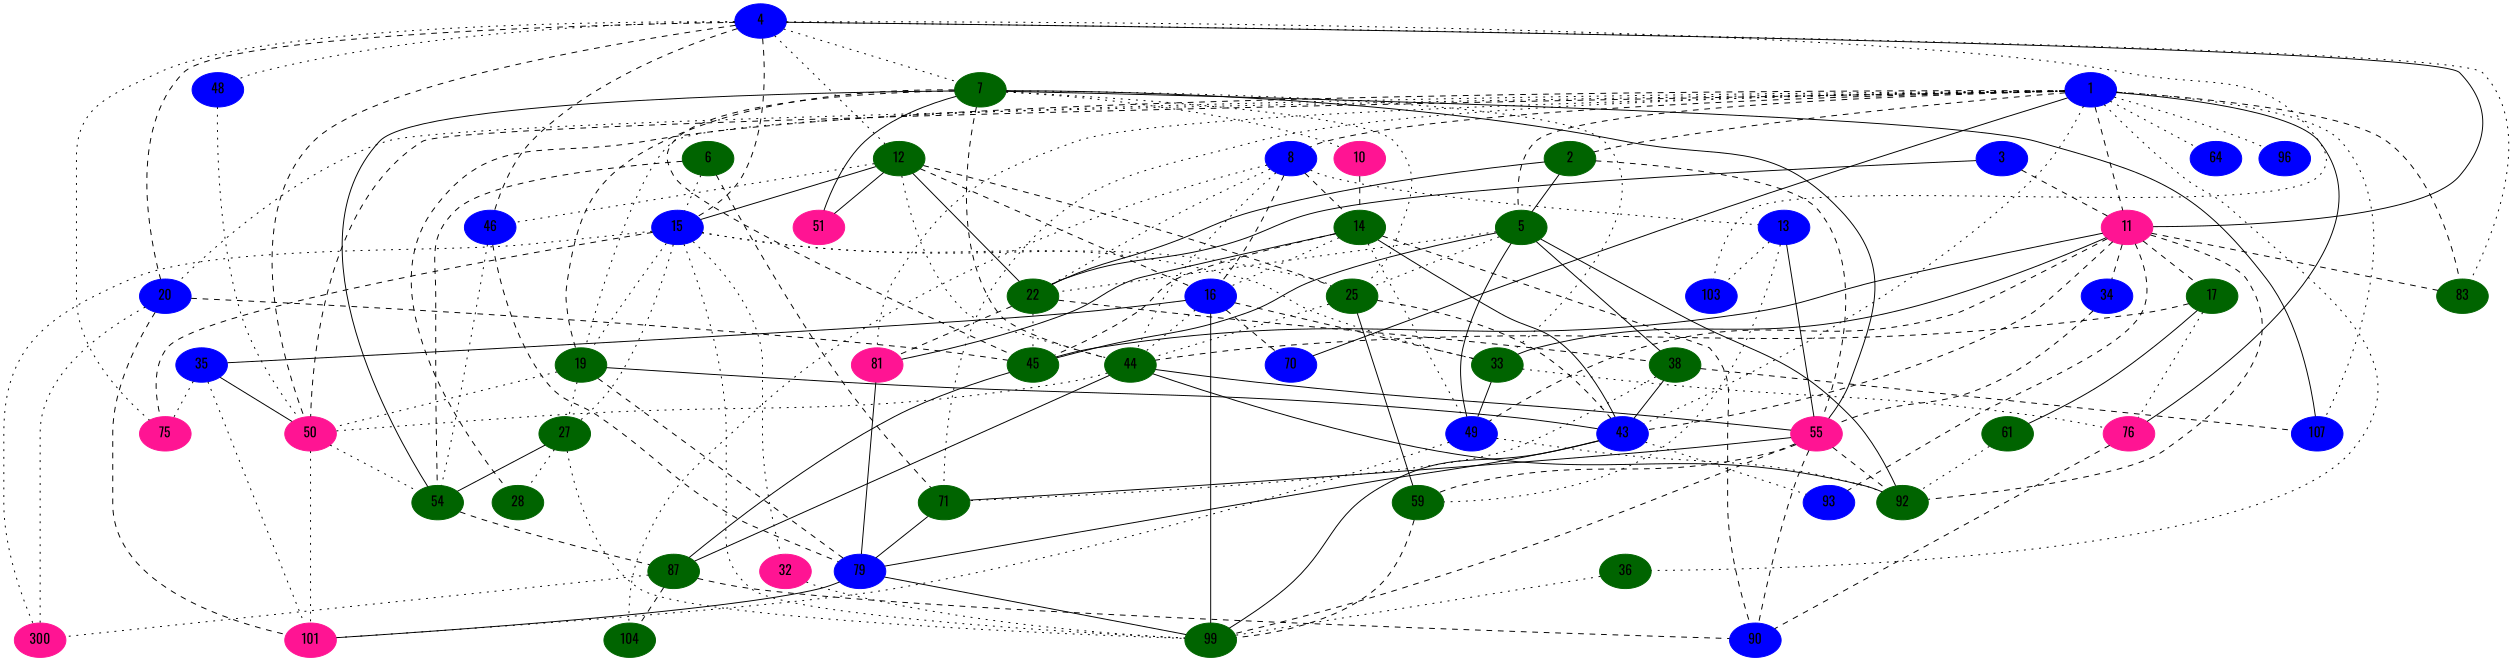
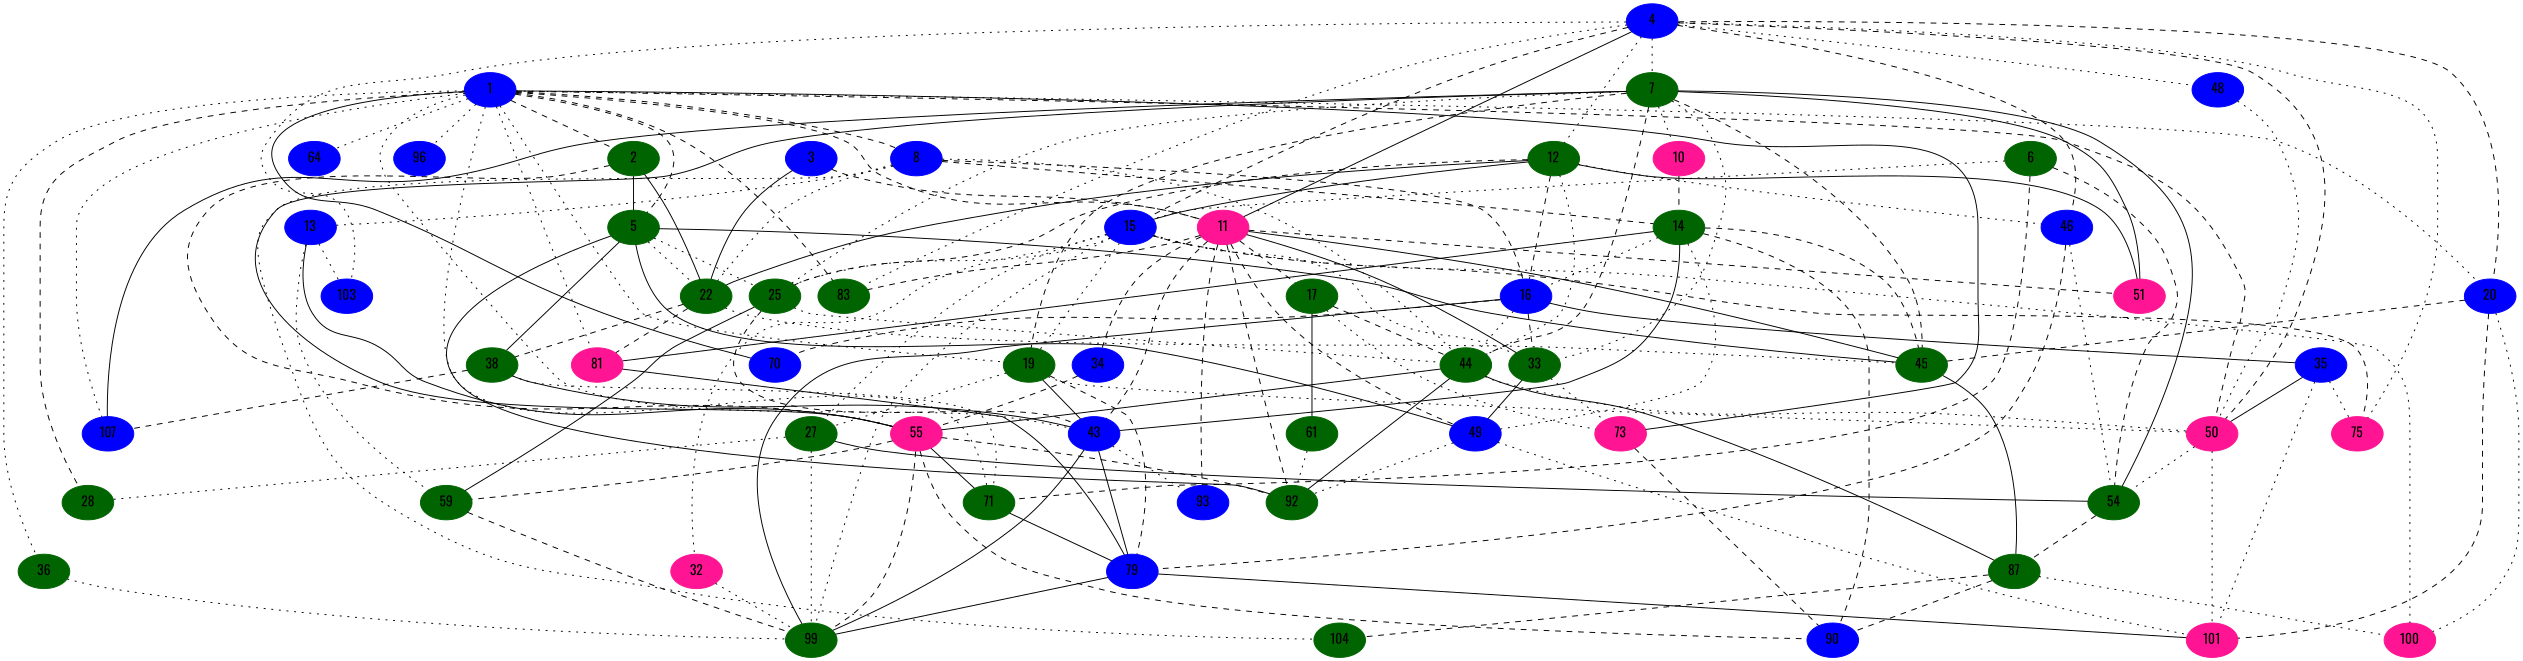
none -> (1660, 260)
(2129, 434) -> (1621, 434)
(40, 640) -> (2410, 640)
